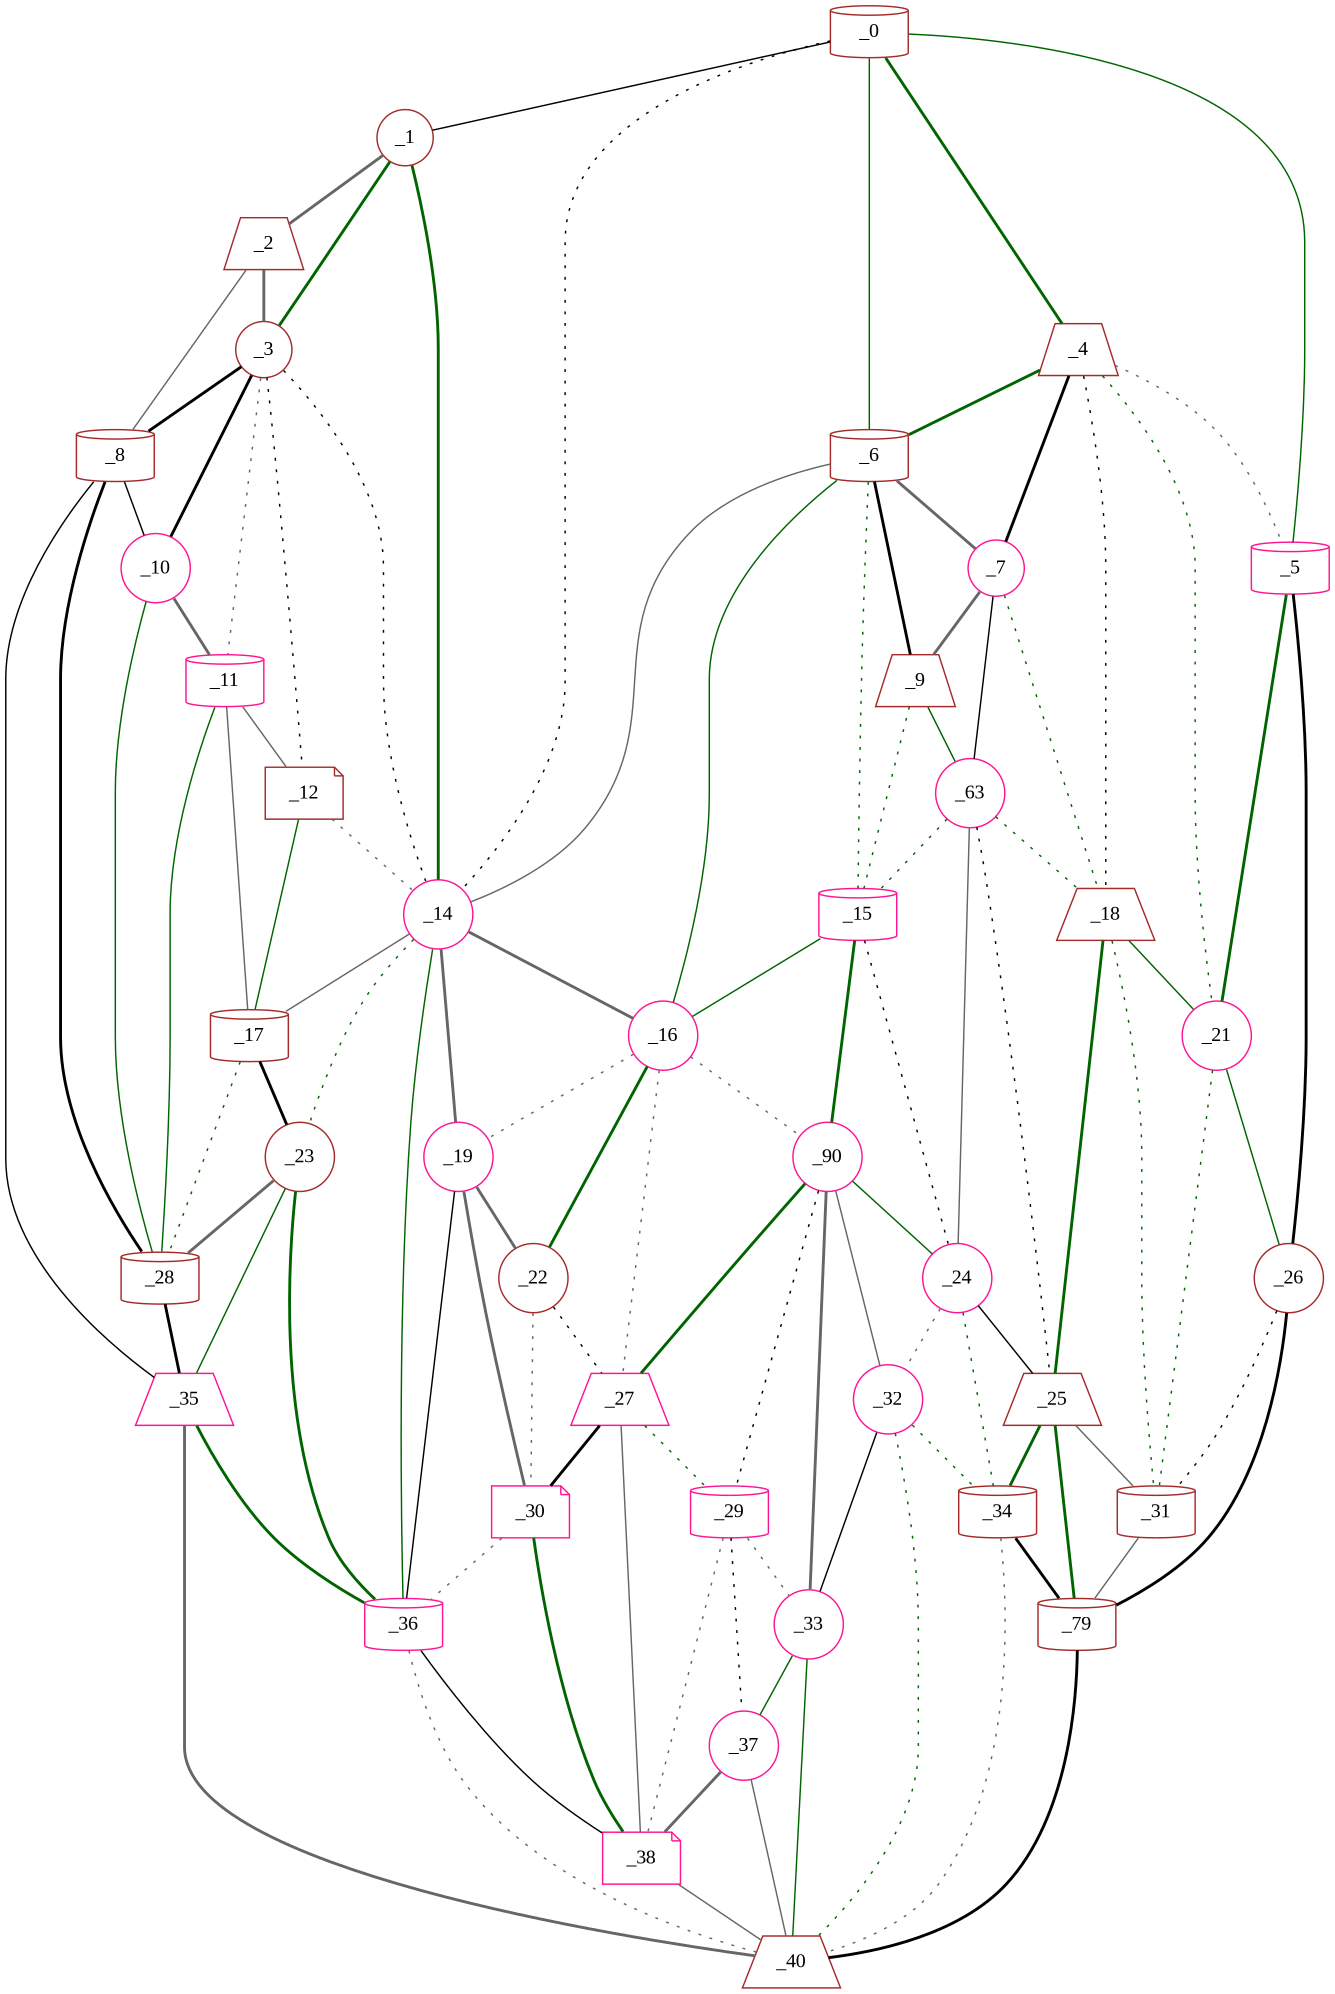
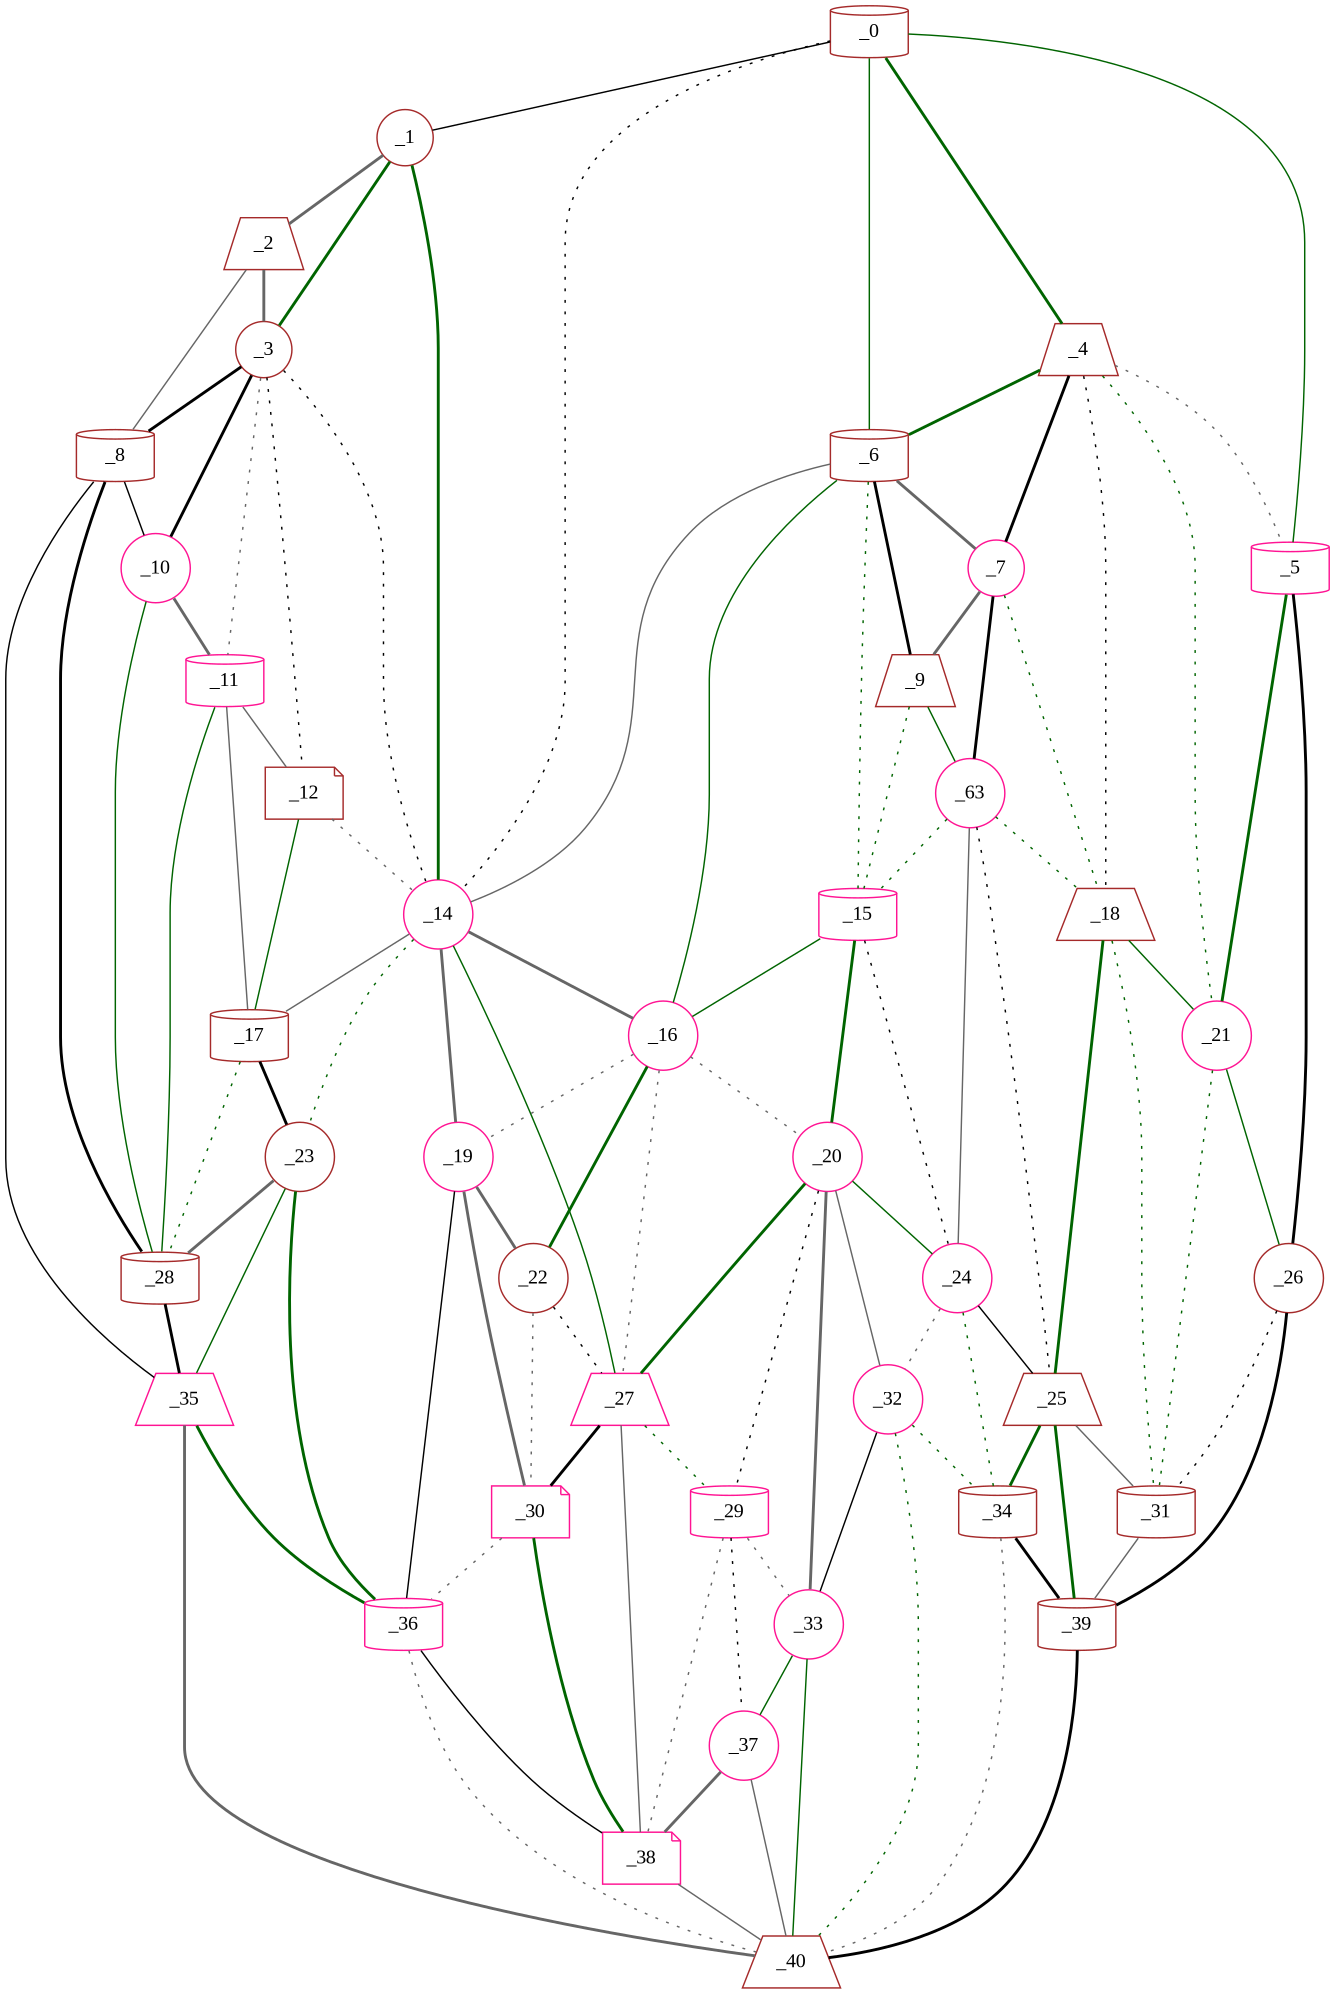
(984, 678) -> (984, 678)
(828, 1157) -> (828, 1157)
(404, 1273) -> (548, 1155)
(1077, 1624) -> (1077, 1624)
